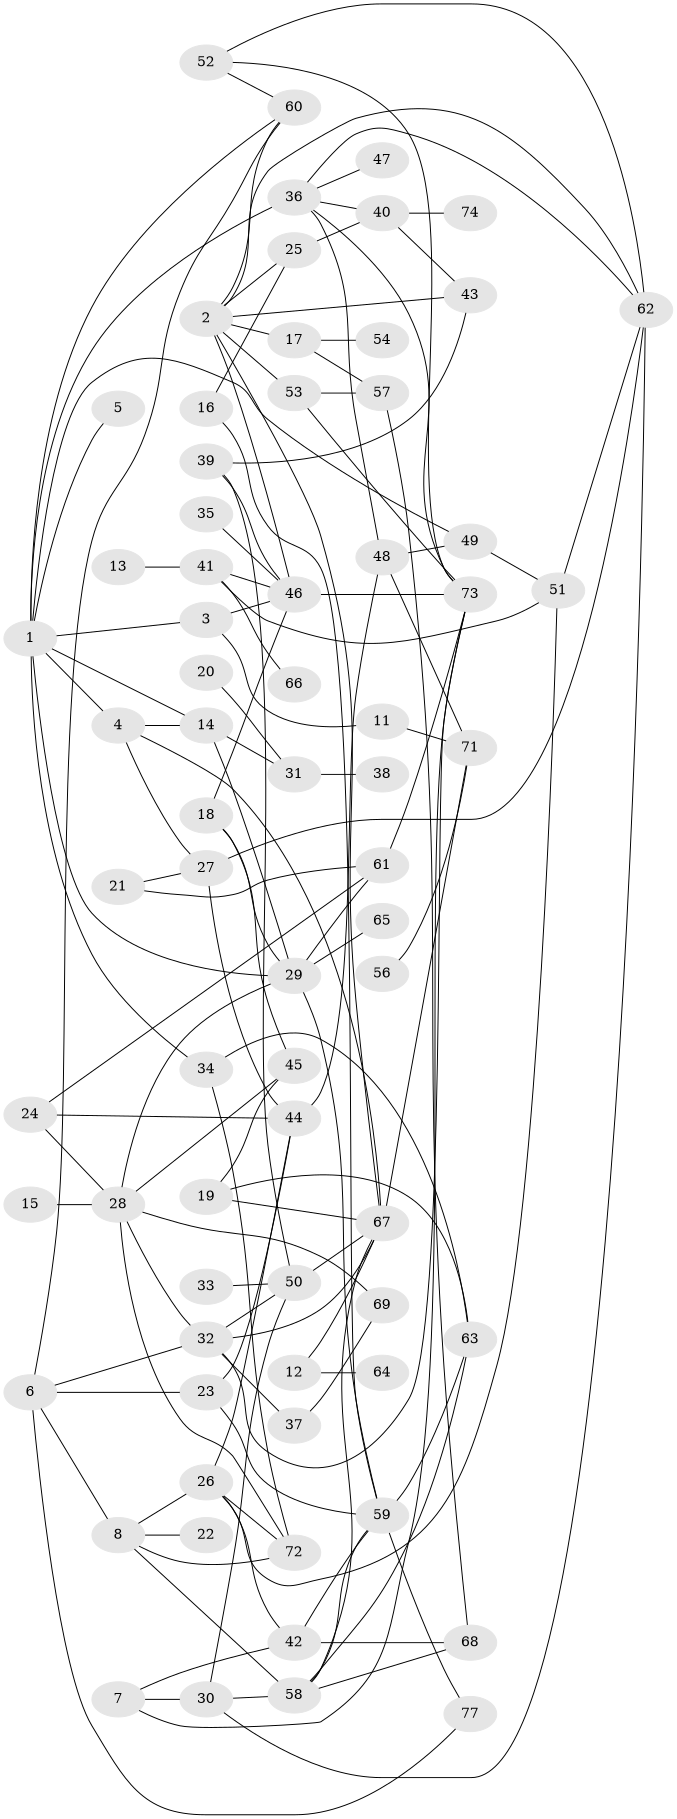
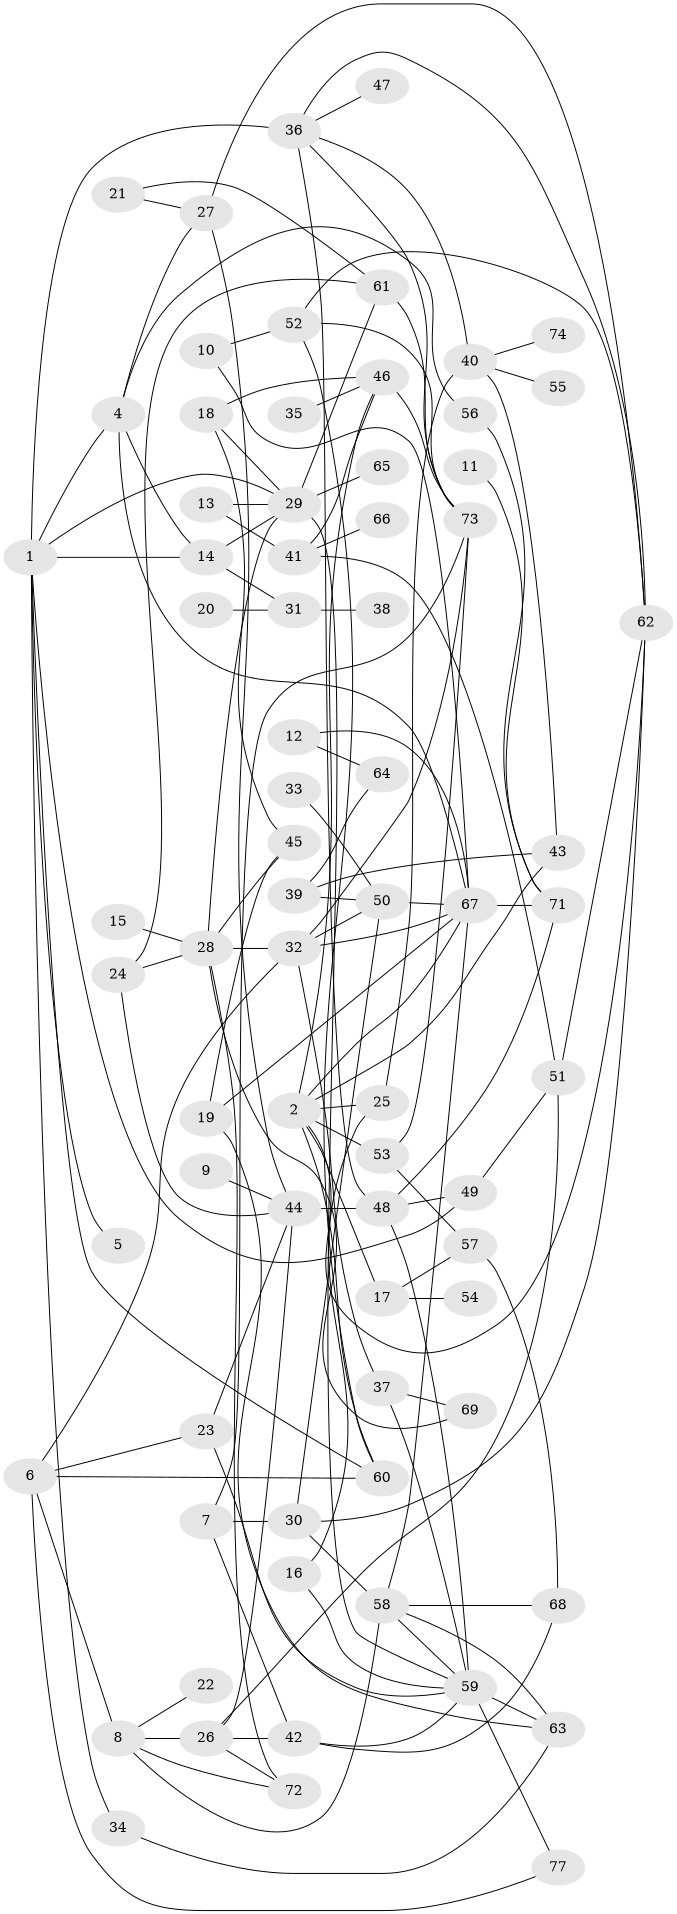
none -> (293, 230)
none -> (206, 351)
none -> (558, 388)
none -> (253, 505)
(251, 527) -> (340, 836)
(206, 620) -> none
none -> (206, 1171)
(248, 1277) -> none
none -> (444, 1445)
none -> (433, 1536)
